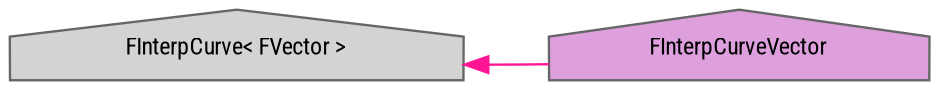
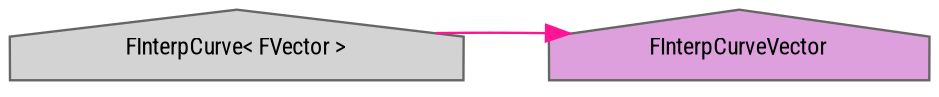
(519, 65) -> (490, 33)
